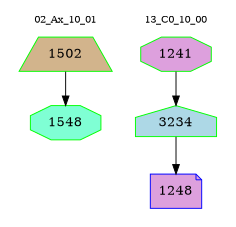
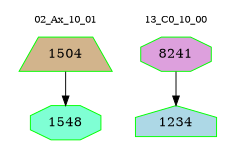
(66, 54) -> (66, 54)
(176, 54) -> (176, 54)
(176, 123) -> (176, 123)
(176, 191) -> none
